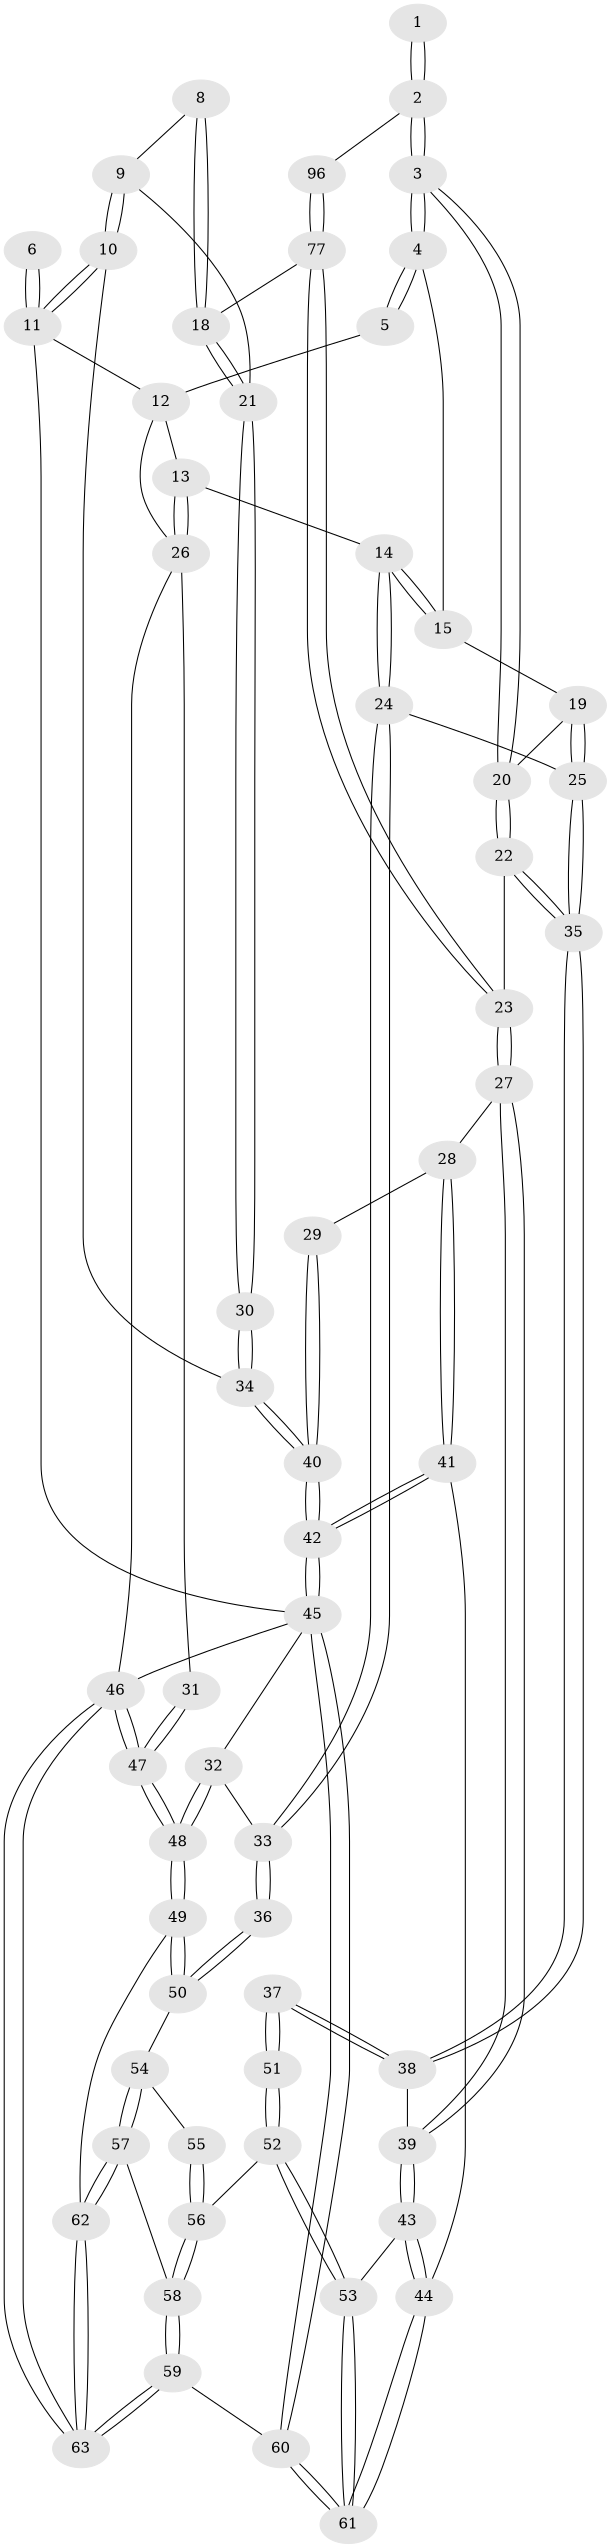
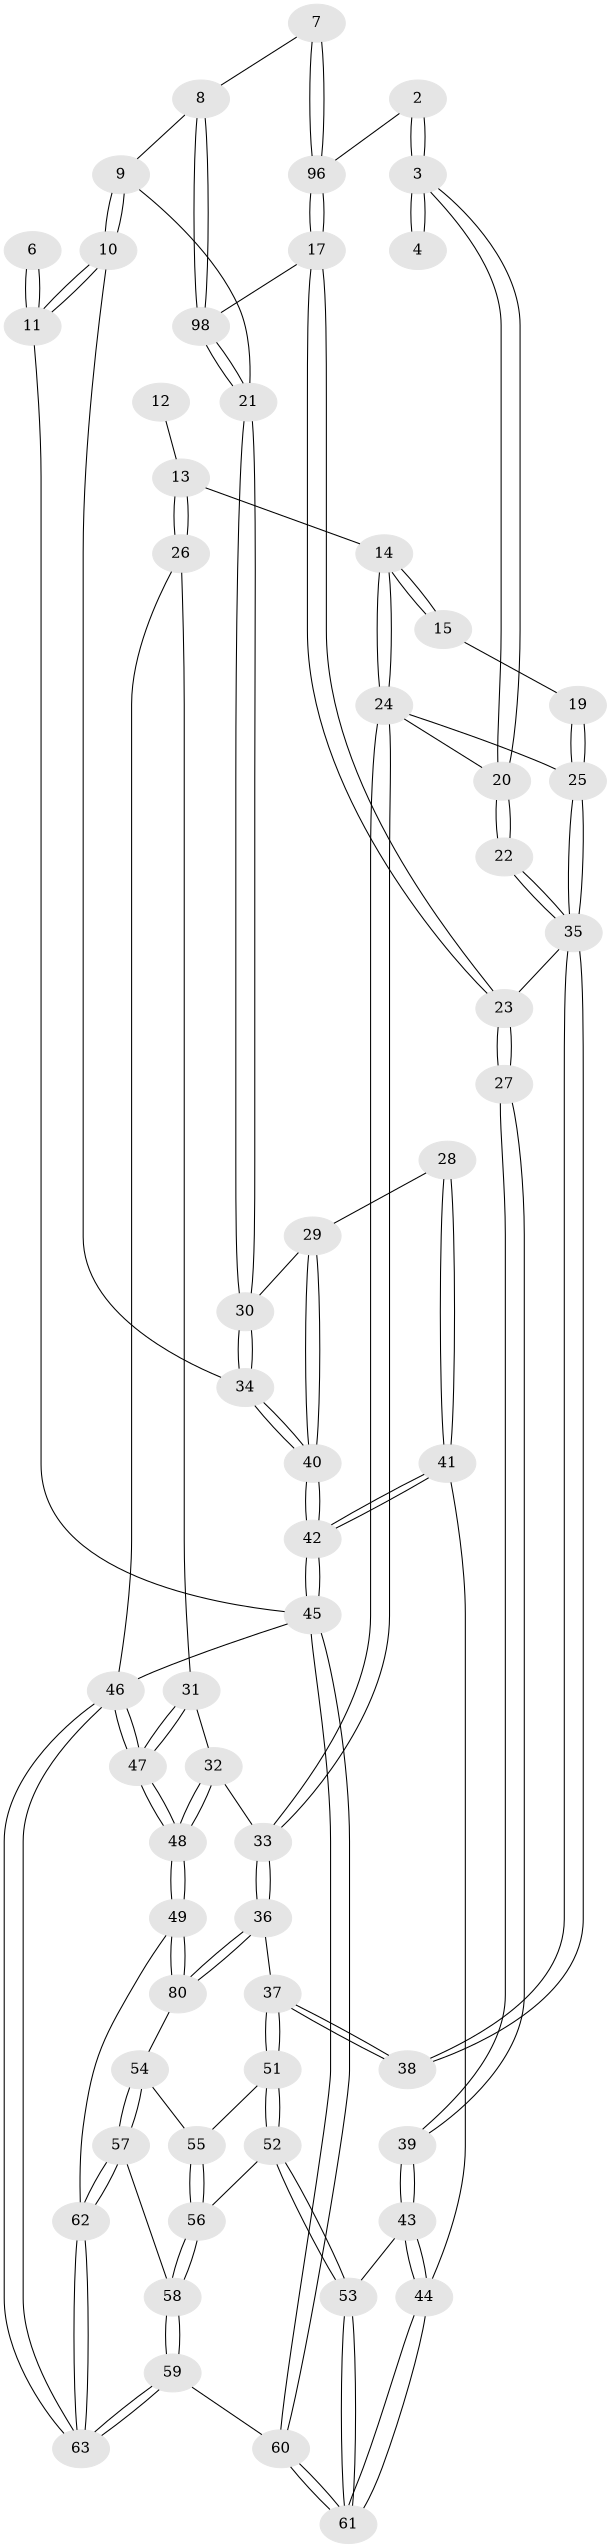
none -> (317, 23)
(418, 23) -> none
(317, 251) -> (317, 251)
(201, 326) -> (201, 326)
(385, 326) -> none
(101, 367) -> none
(443, 439) -> none
(141, 481) -> none
(540, 743) -> (443, 743)
(504, 933) -> (539, 971)
(476, 1122) -> none
none -> (279, 1274)
(263, 1691) -> (203, 1729)
none -> (268, 1956)
(178, 1994) -> (178, 1994)
none -> (235, 2108)
(407, 2108) -> none
